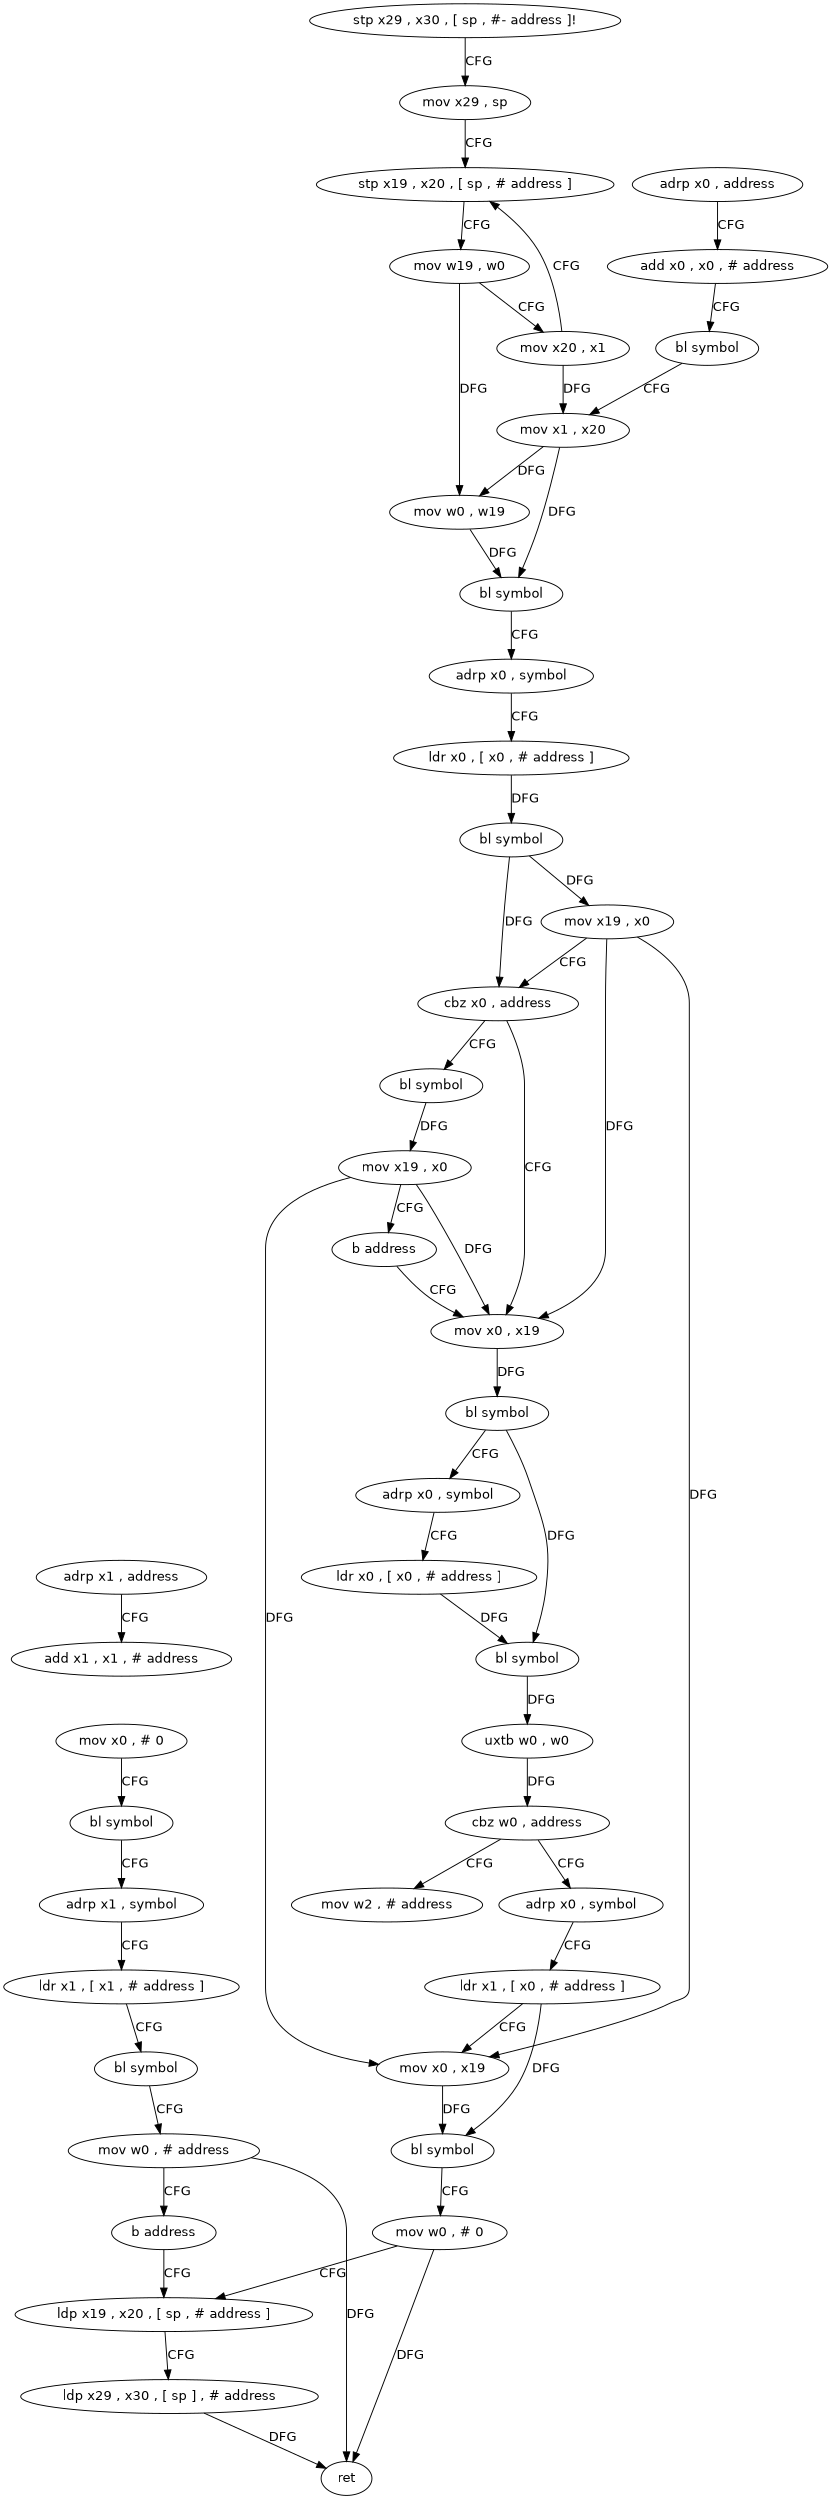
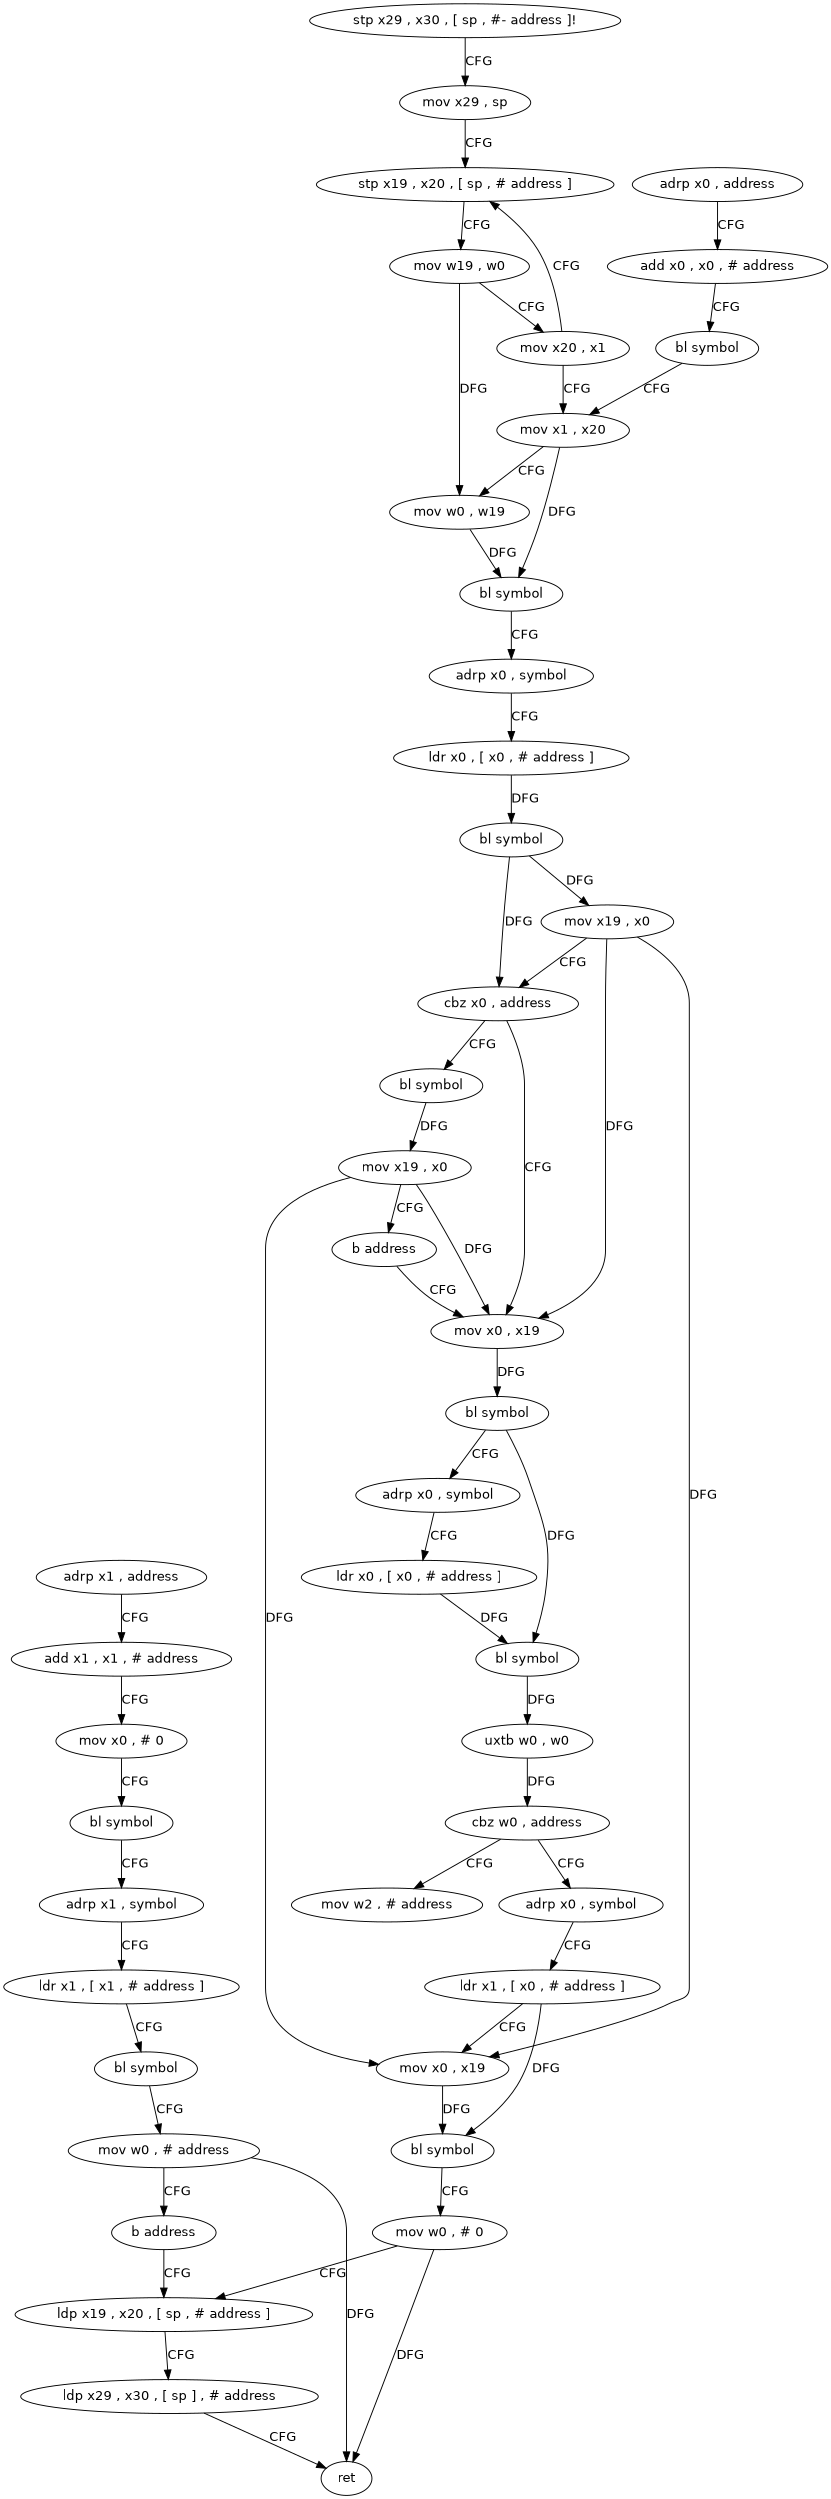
(577, 389) -> (577, 389)
(532, 471) -> (532, 471)
none -> (121, 1695)
(283, 2438) -> (283, 2438)
